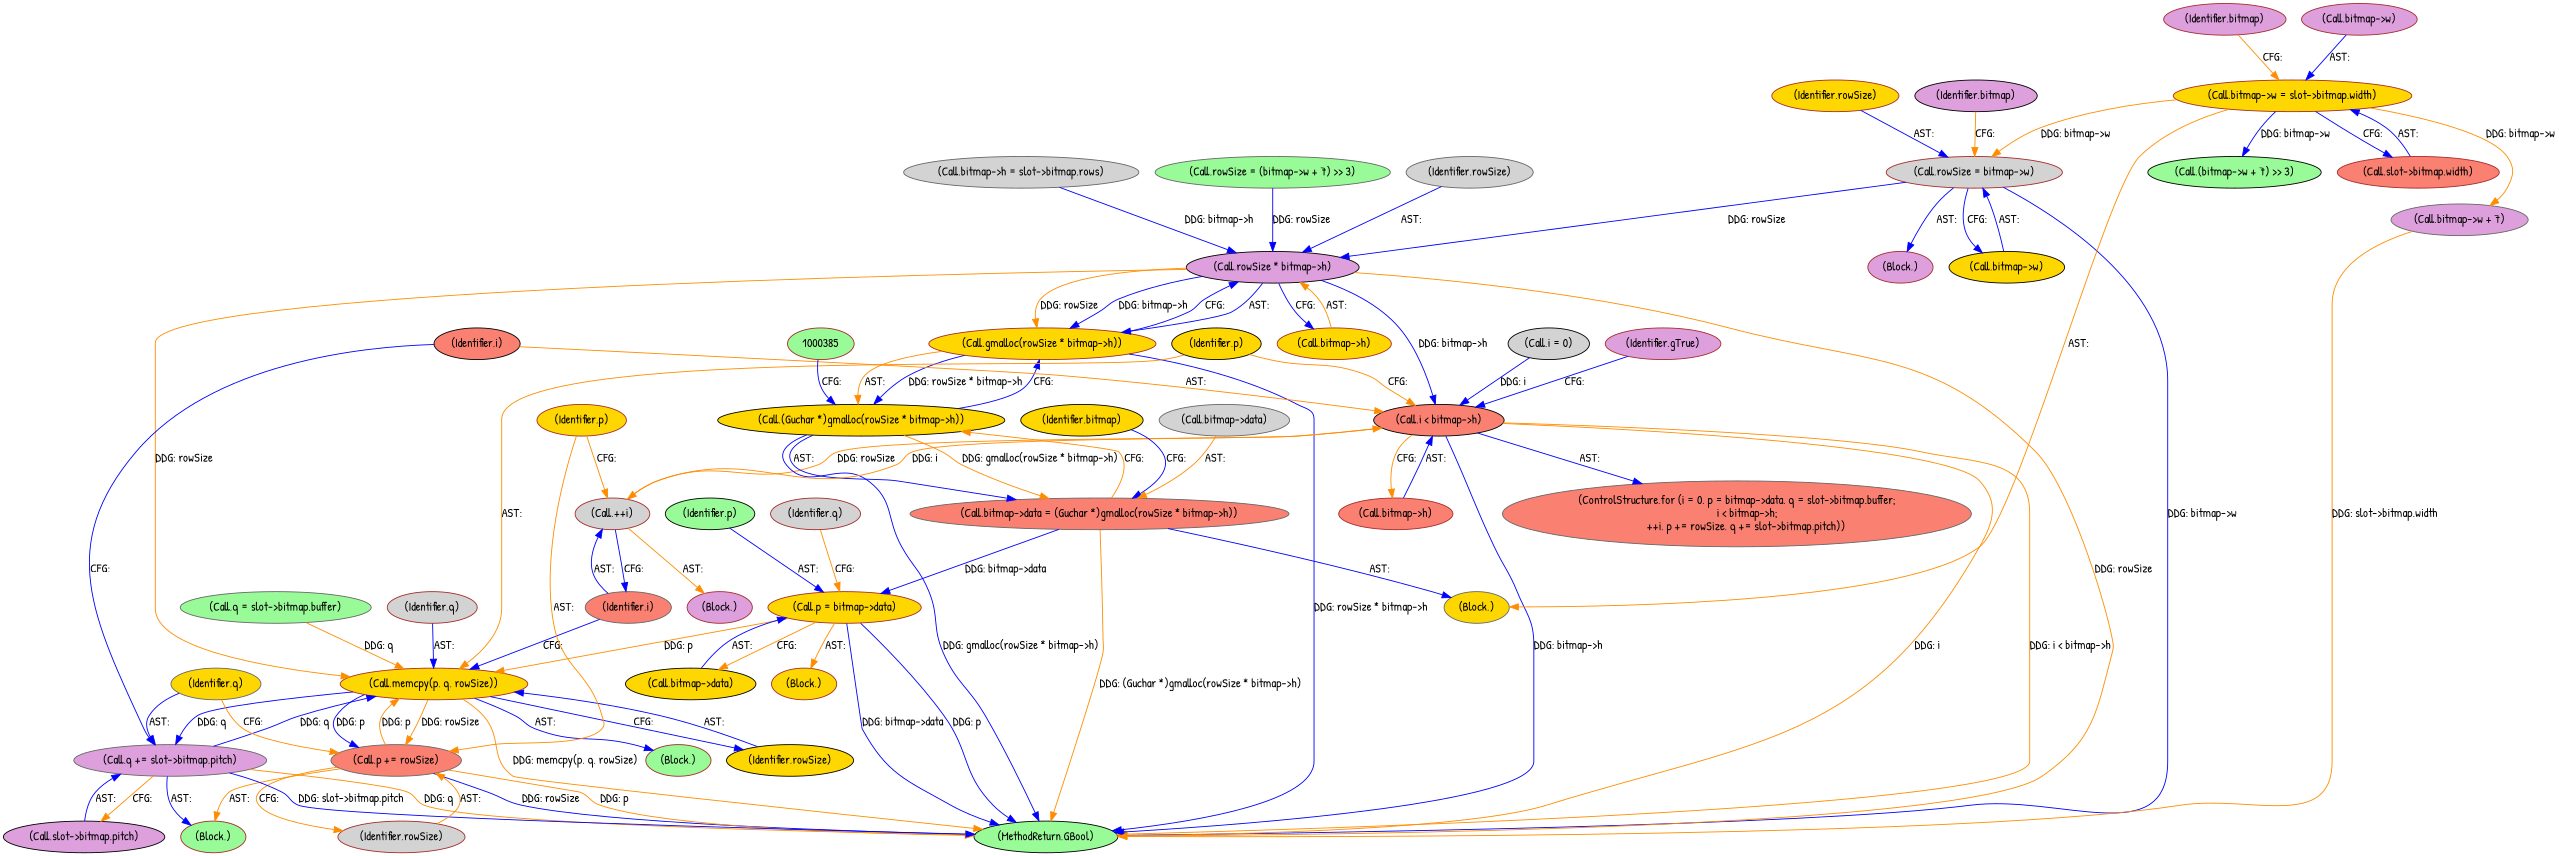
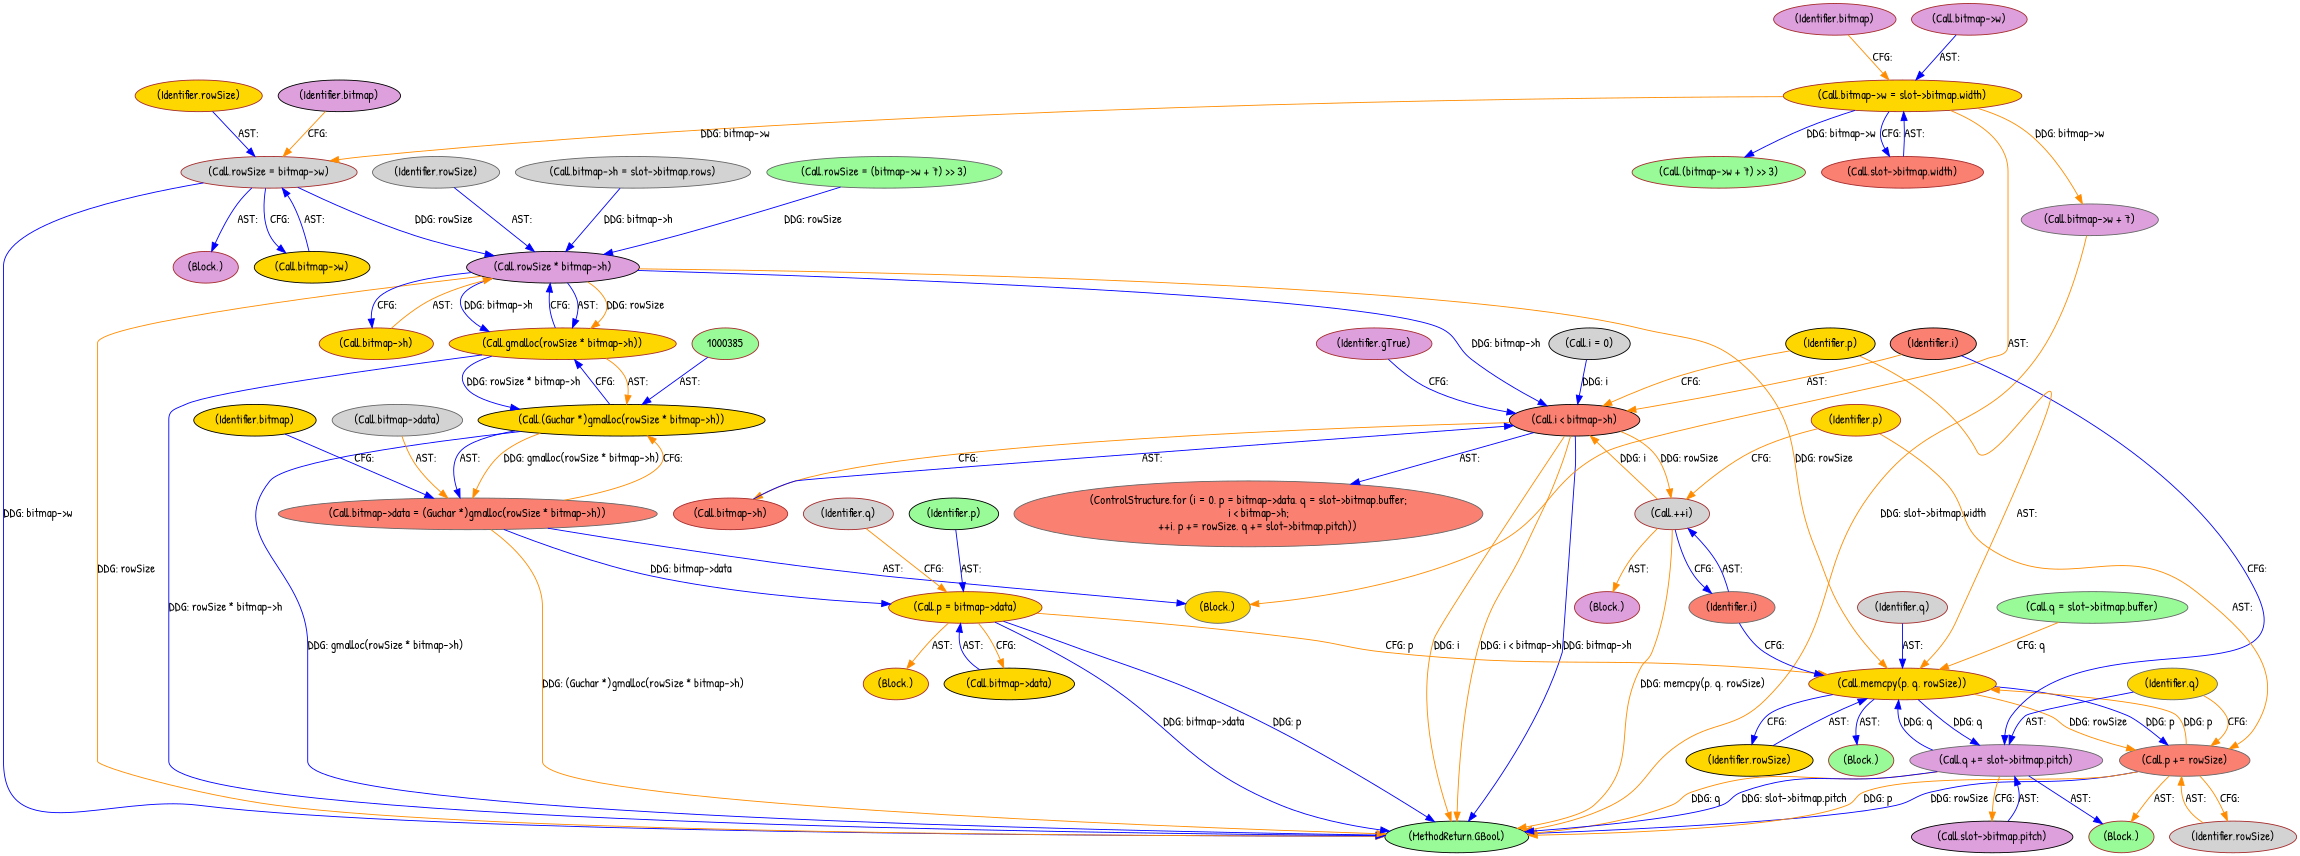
(2234, 172) -> (1719, 172)
(833, 382) -> (691, 382)
(379, 646) -> (2031, 646)
(679, 646) -> (1400, 646)
(696, 798) -> (1628, 704)
